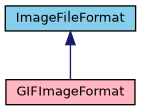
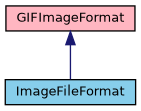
(70, 62) -> (70, 62)
